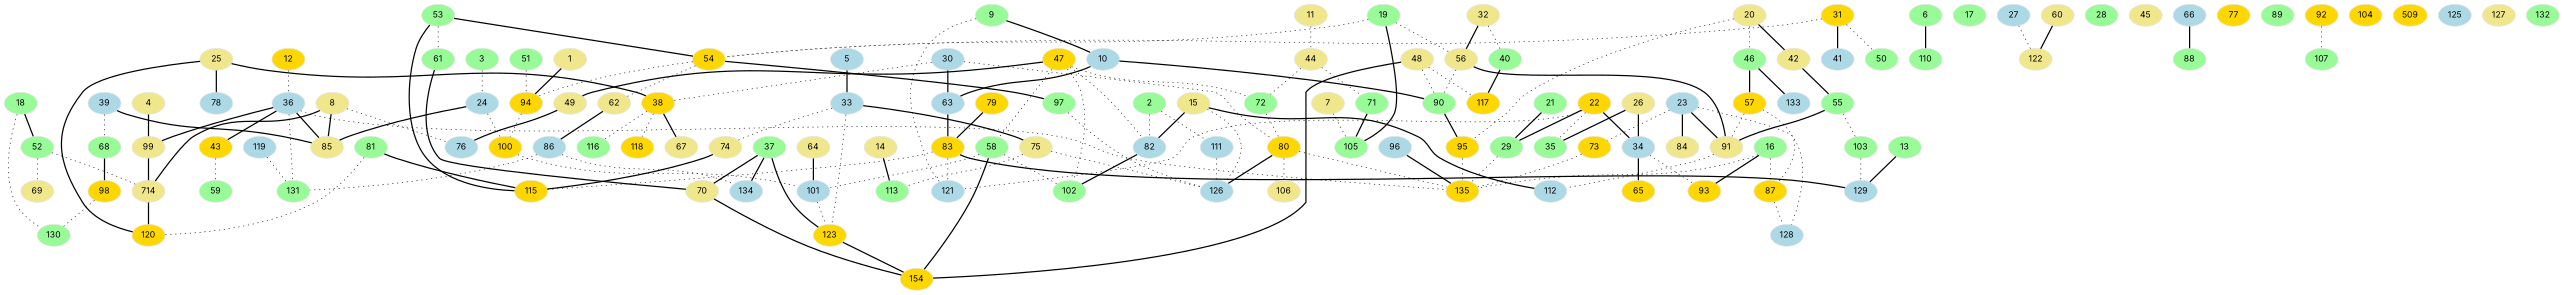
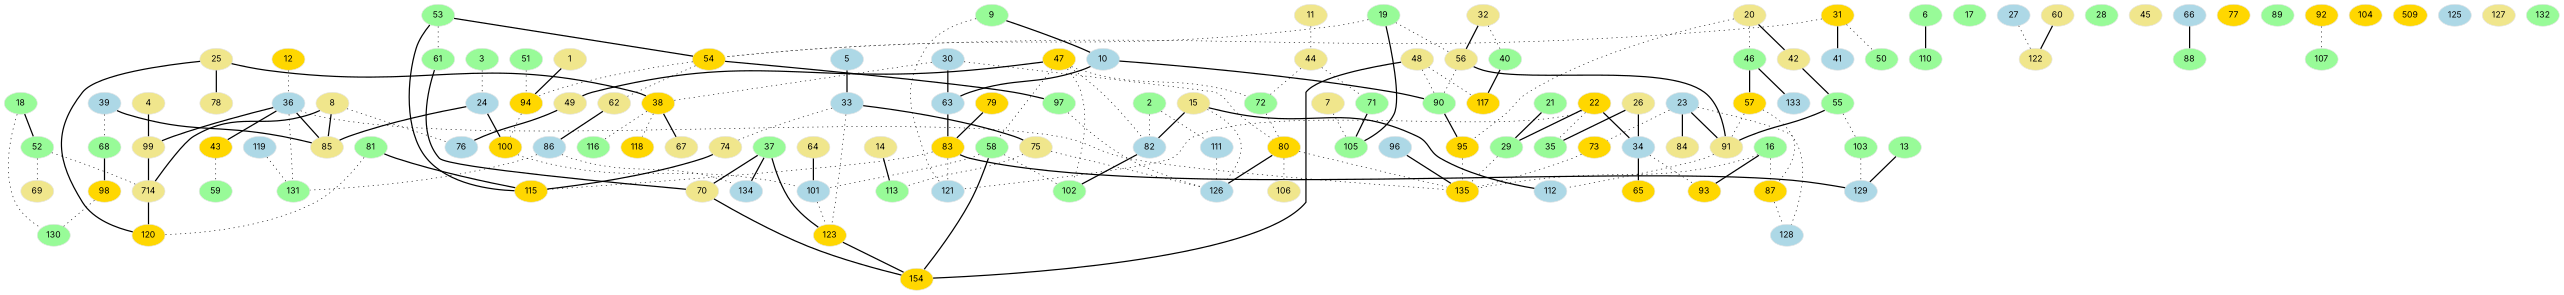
(216, 103) -> (216, 103)
(494, 125) -> (494, 125)
